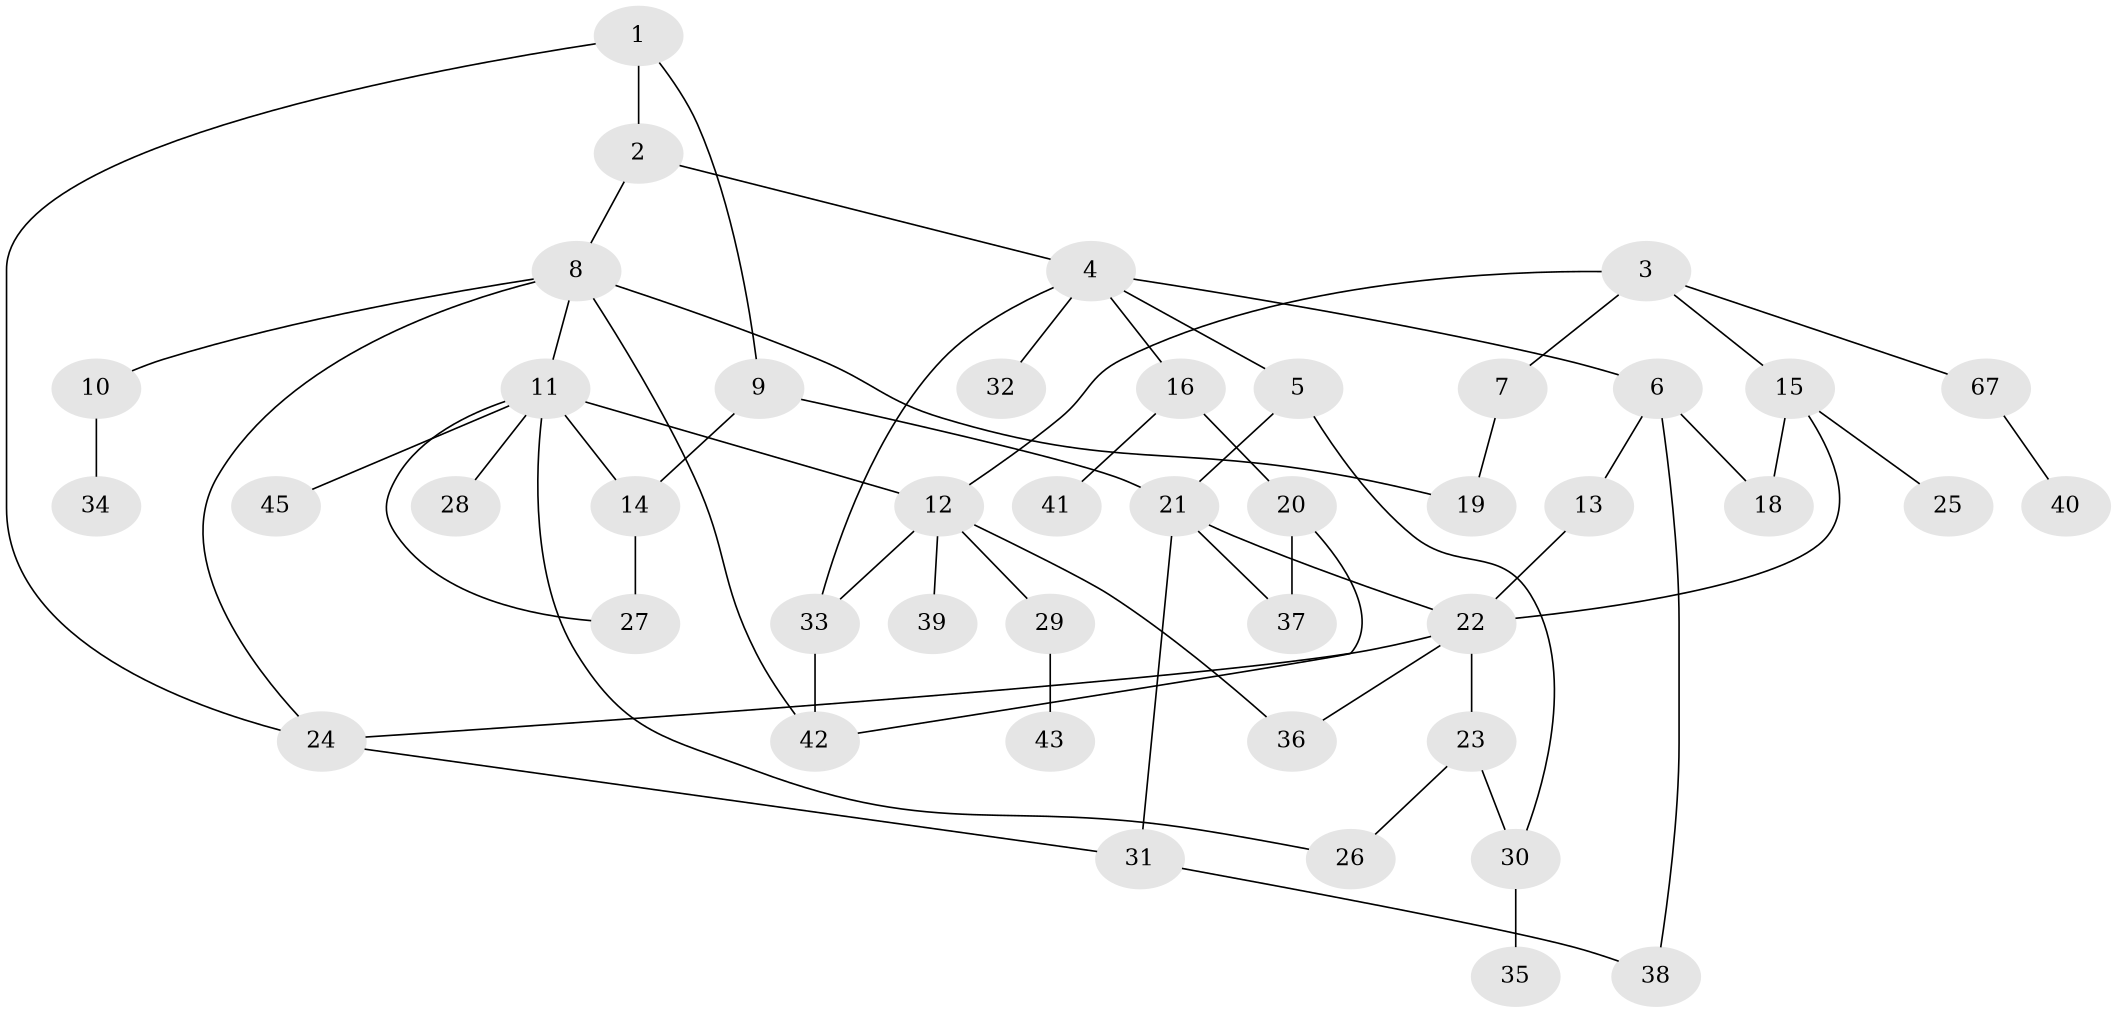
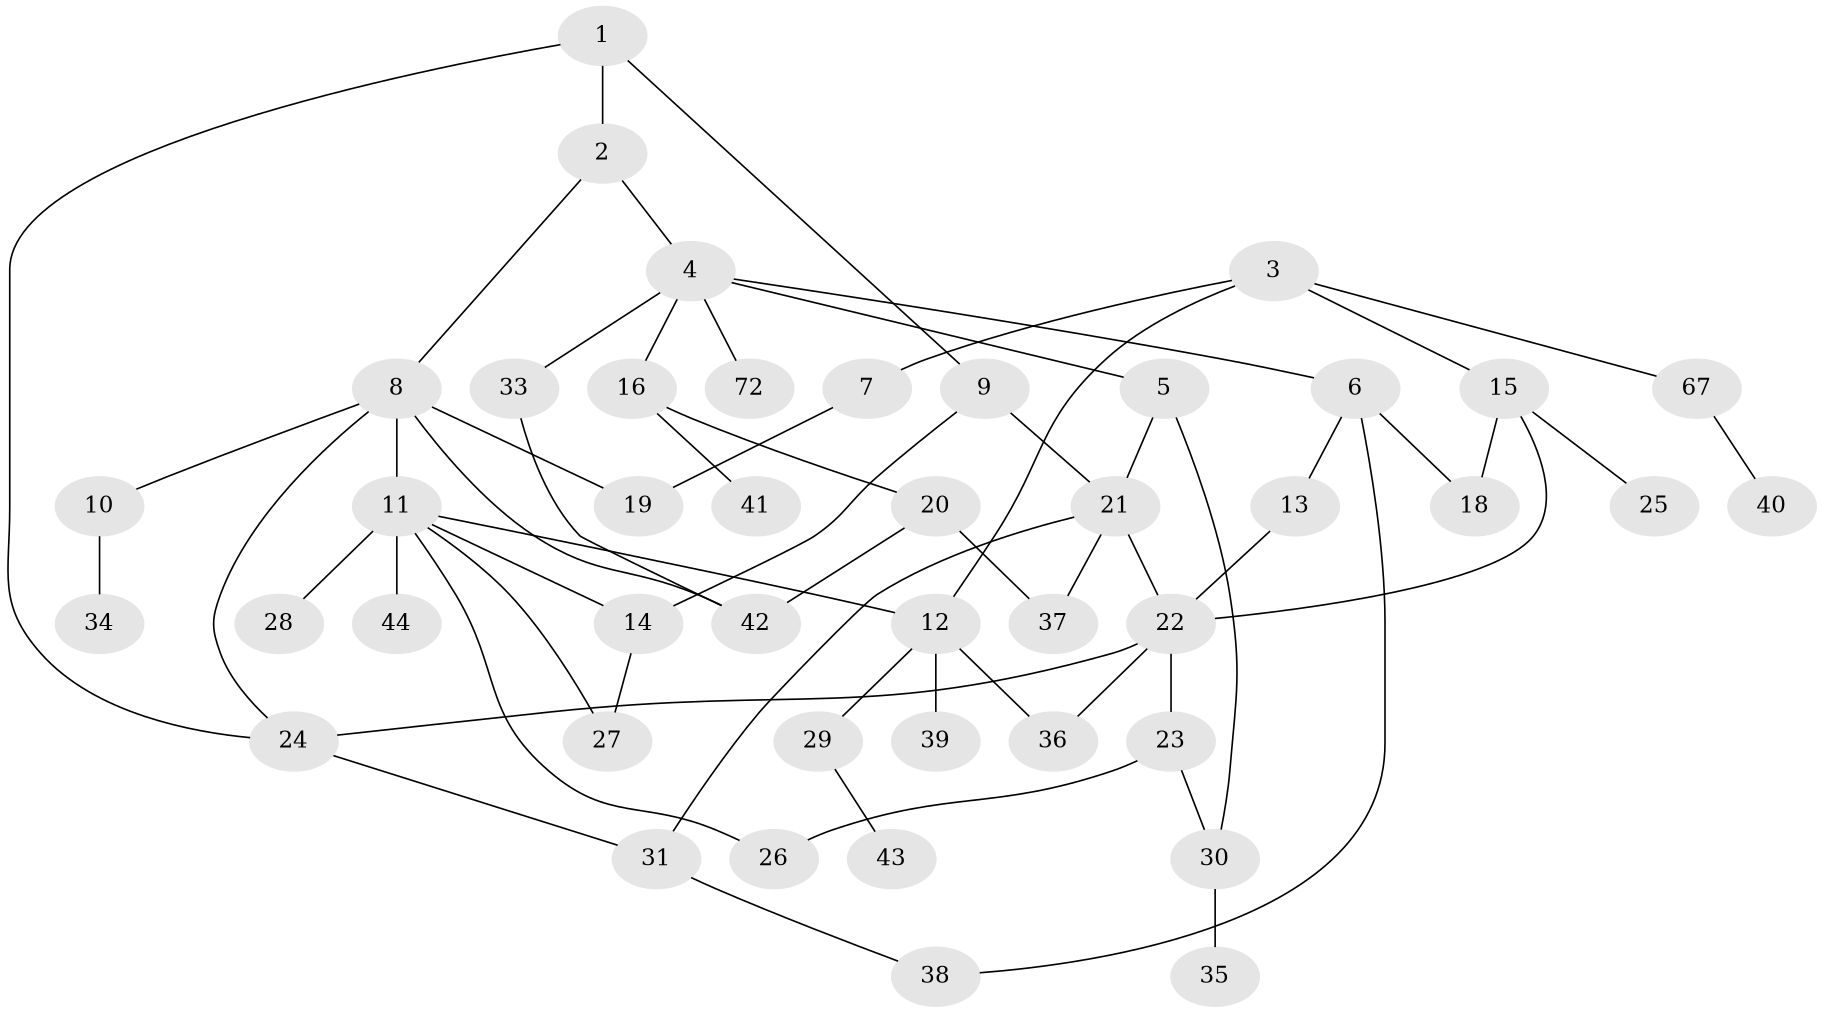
(1001, 389) -> (750, 389)
(276, 506) -> (397, 624)
(877, 565) -> none
